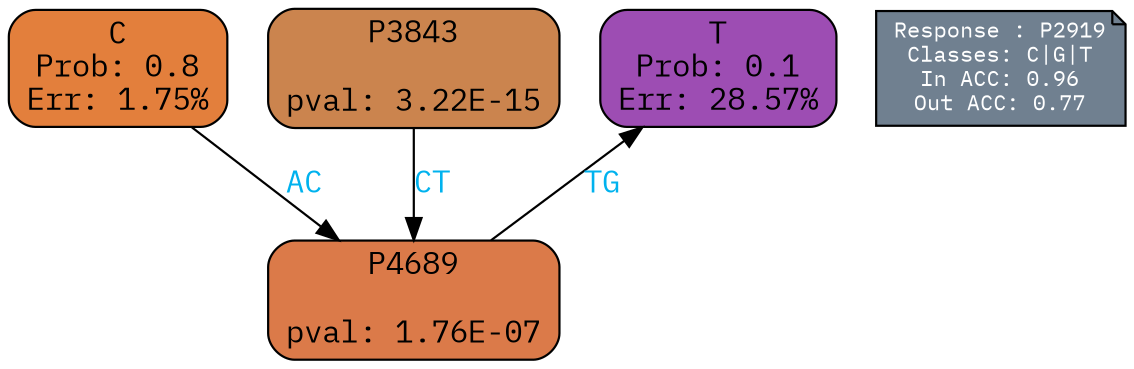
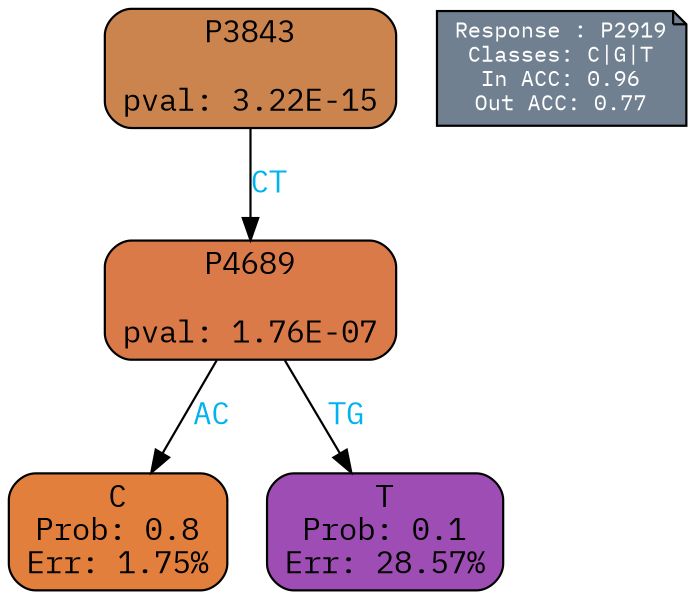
(256, 177) -> (190, 407)
